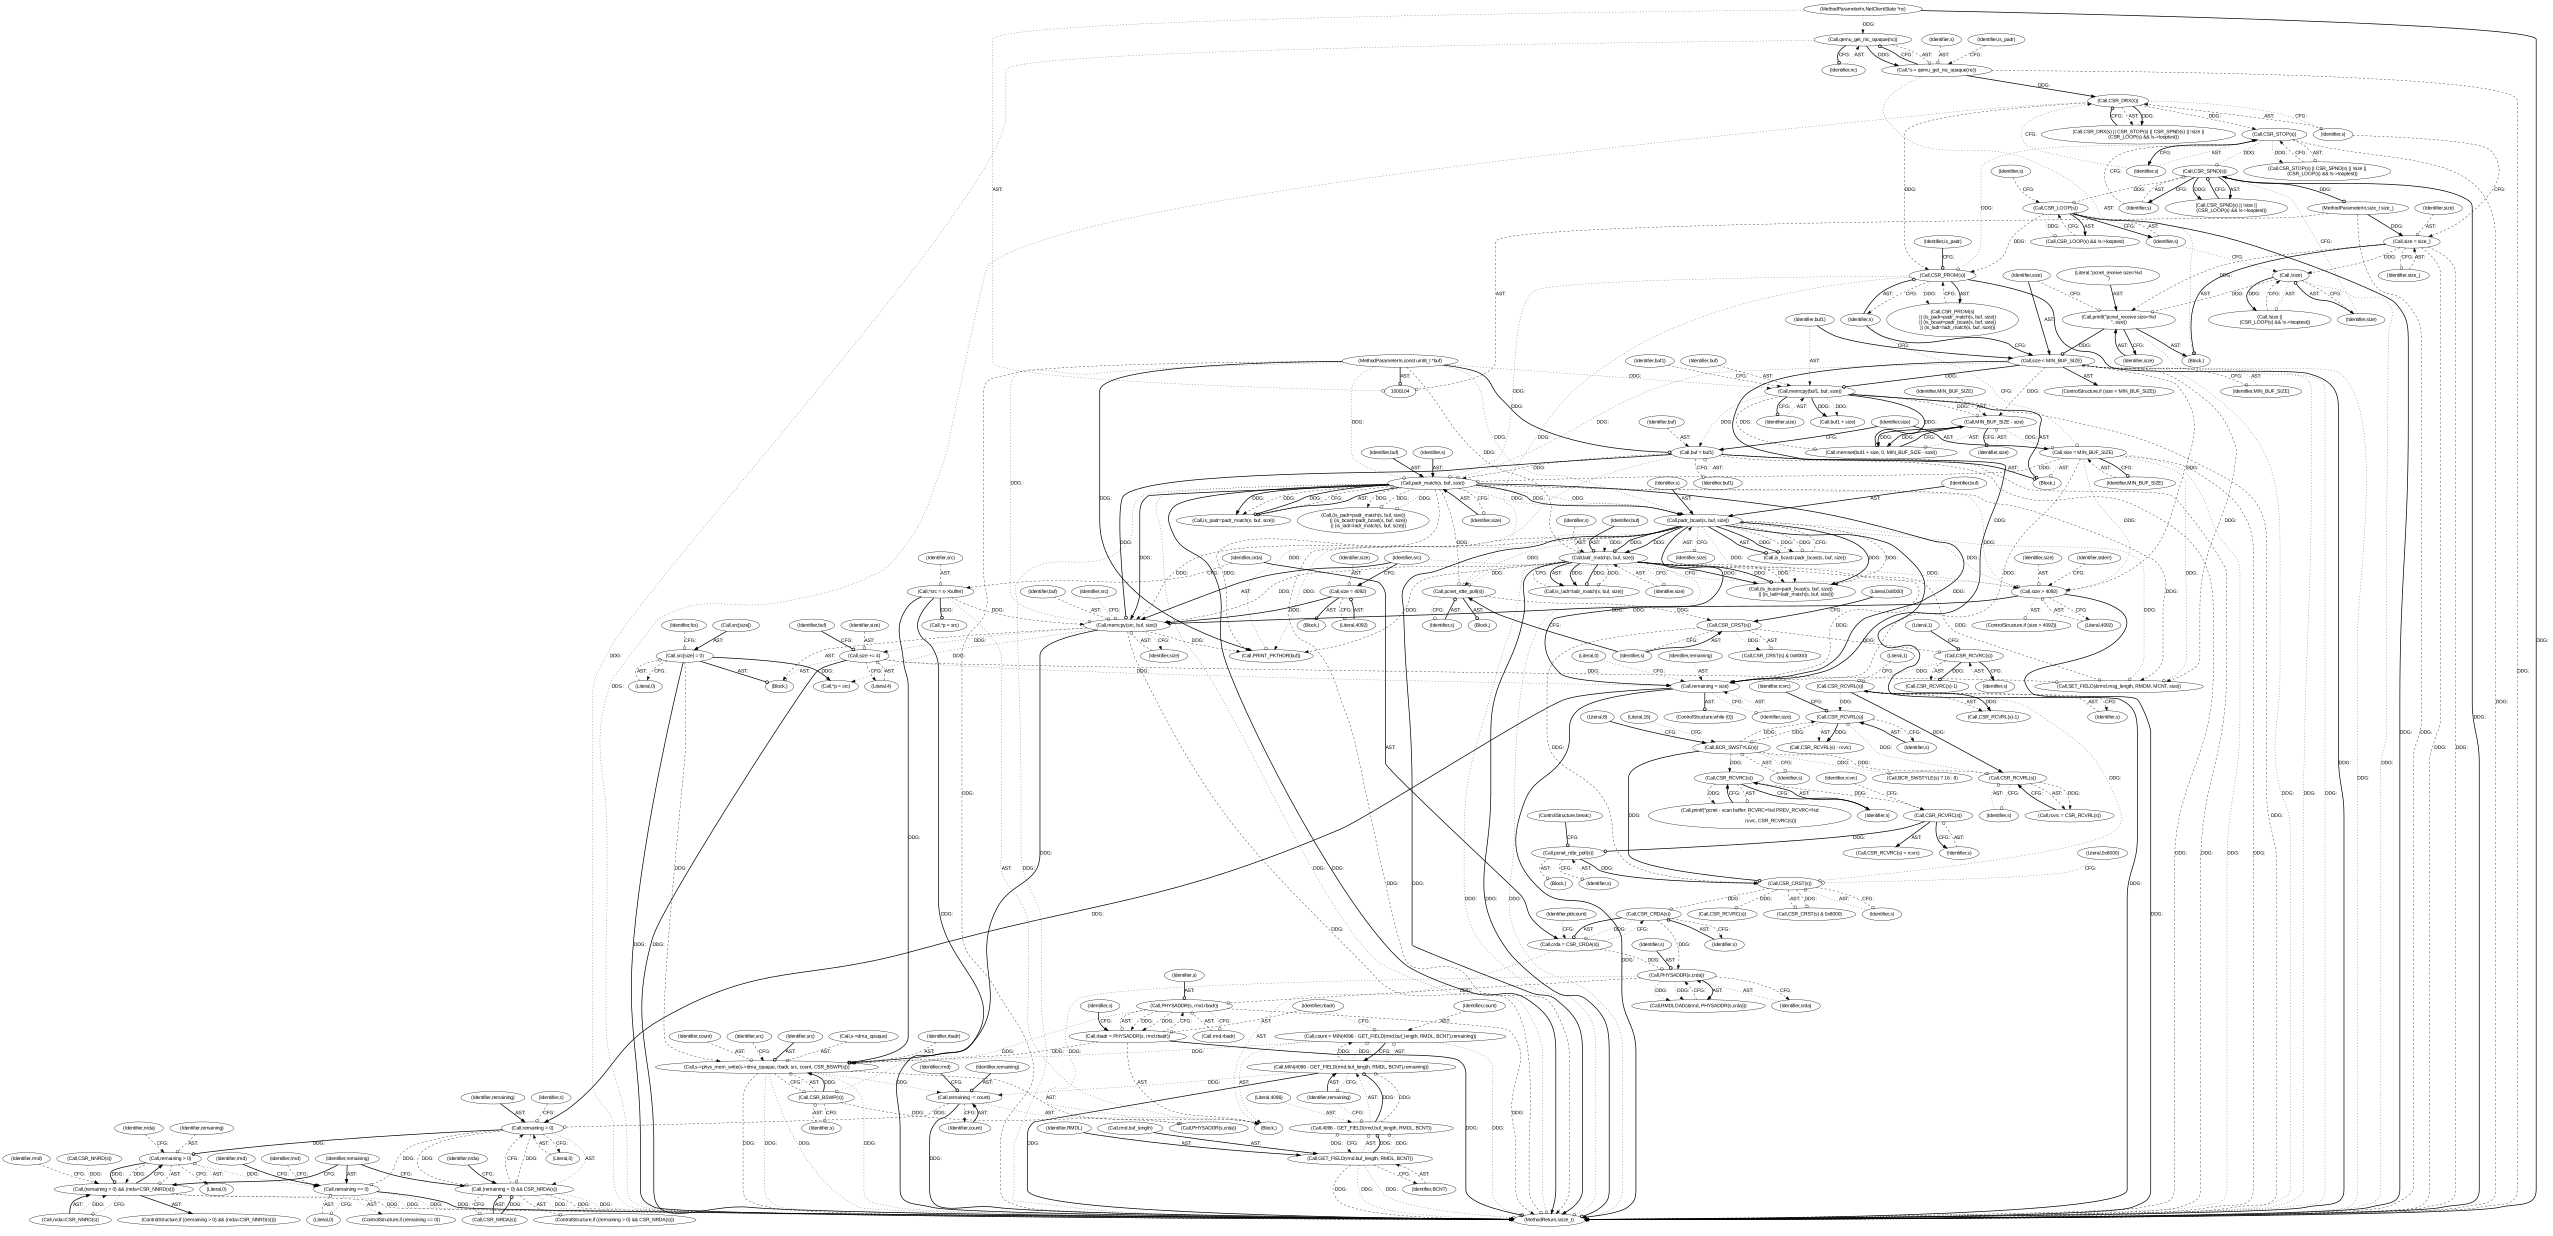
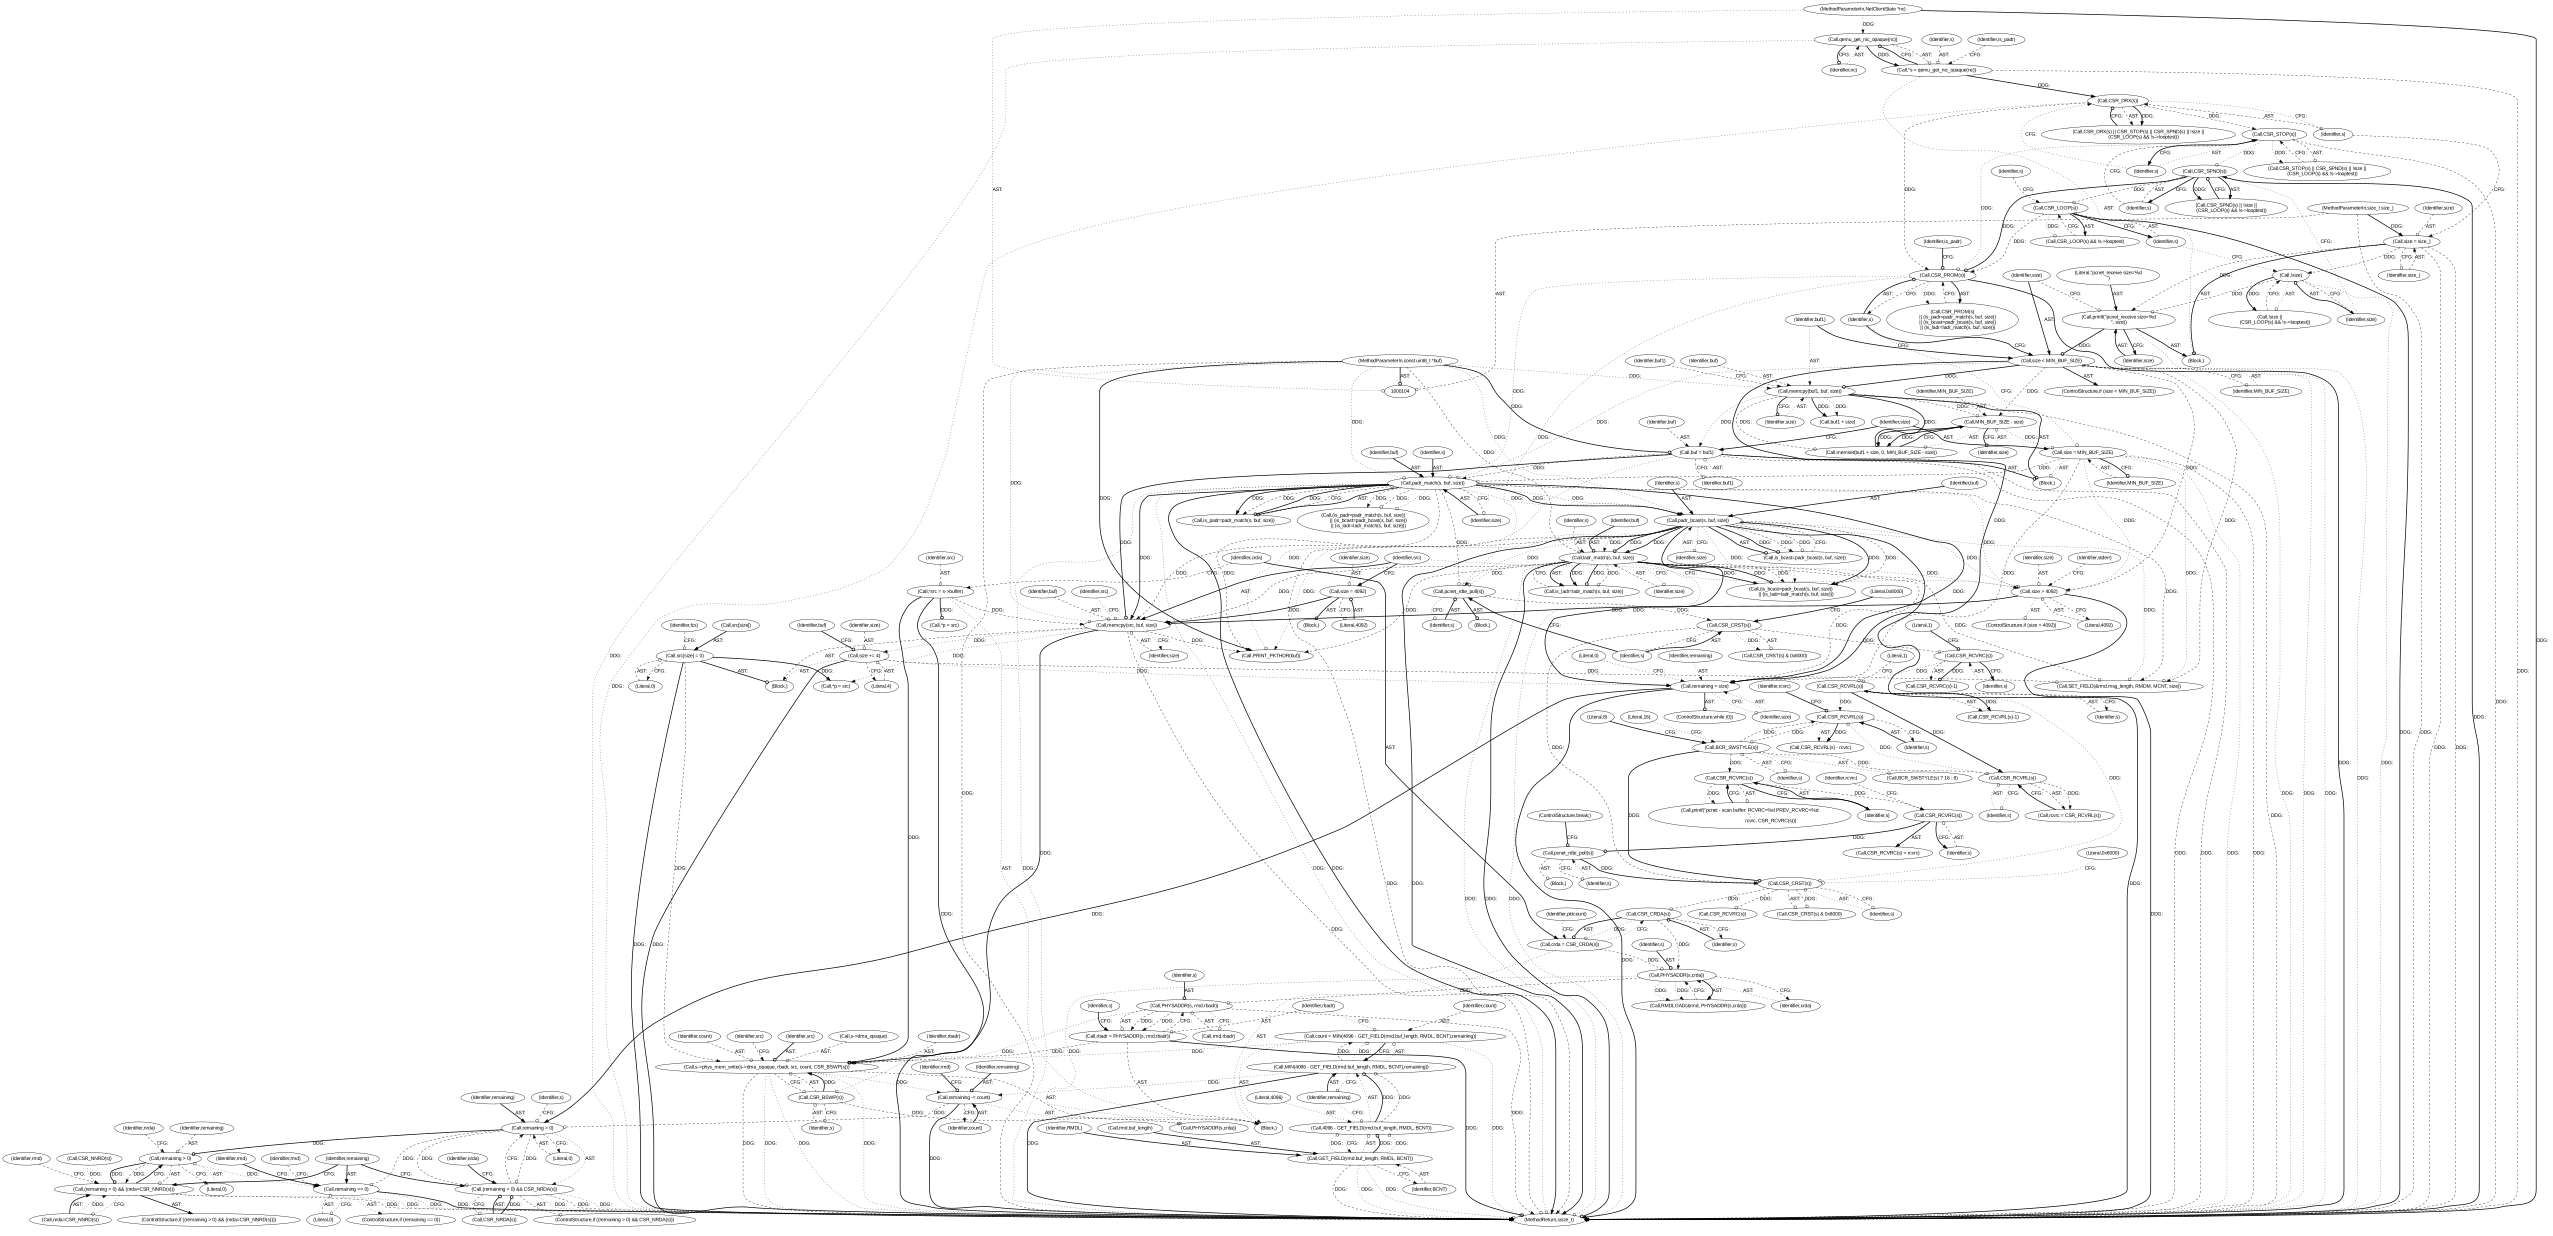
(2296, 186) -> (2057, 191)
(1844, 763) -> (1844, 763)
